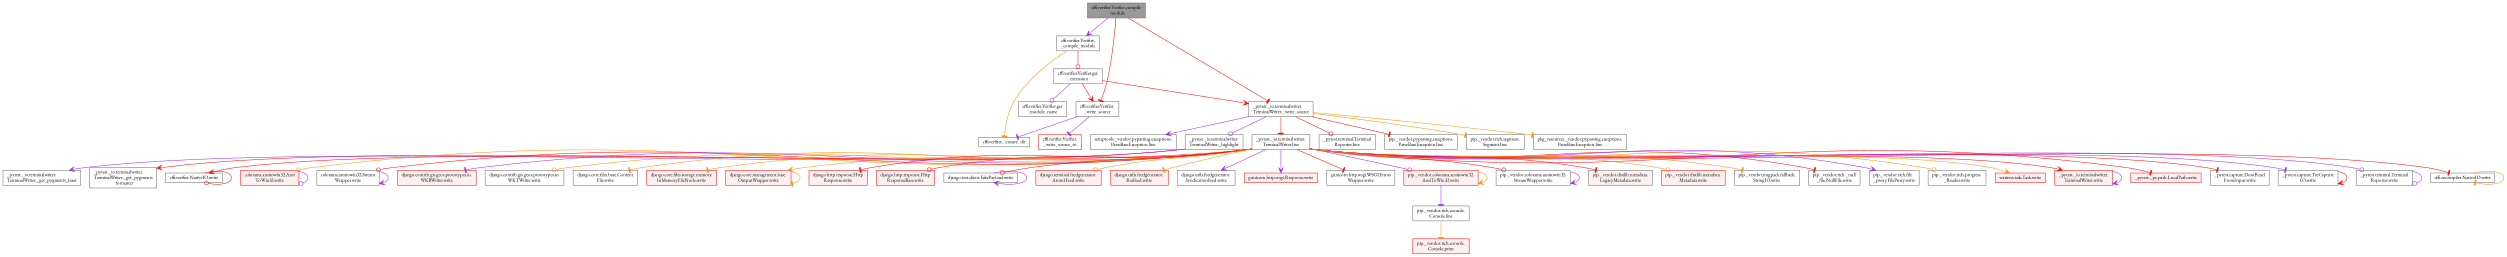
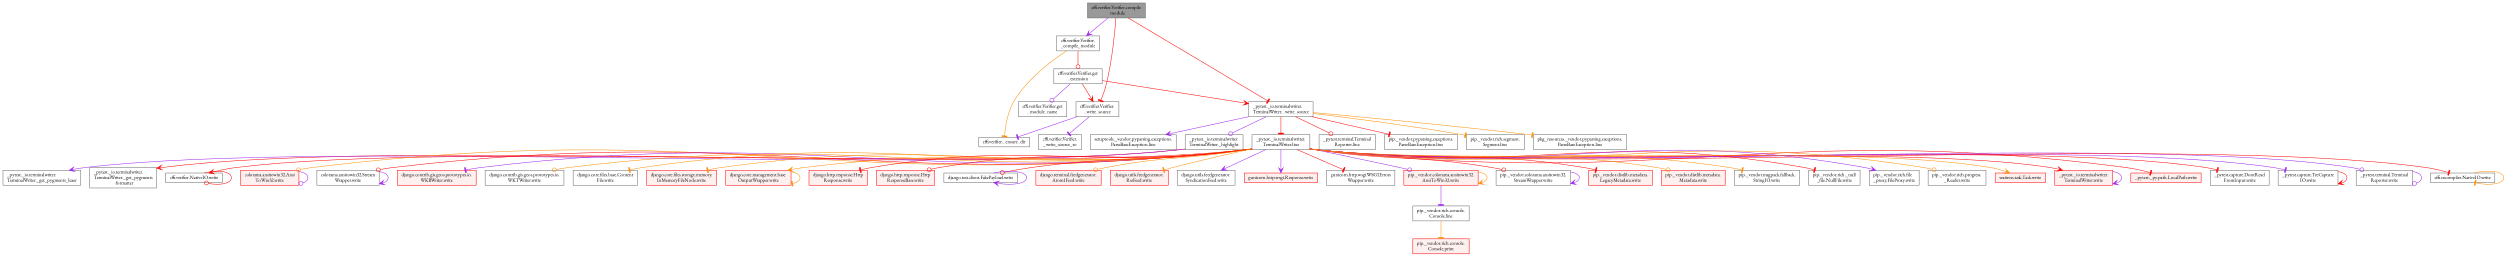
(1060, 142) -> (1060, 142)
(1620, 178) -> (1620, 178)
